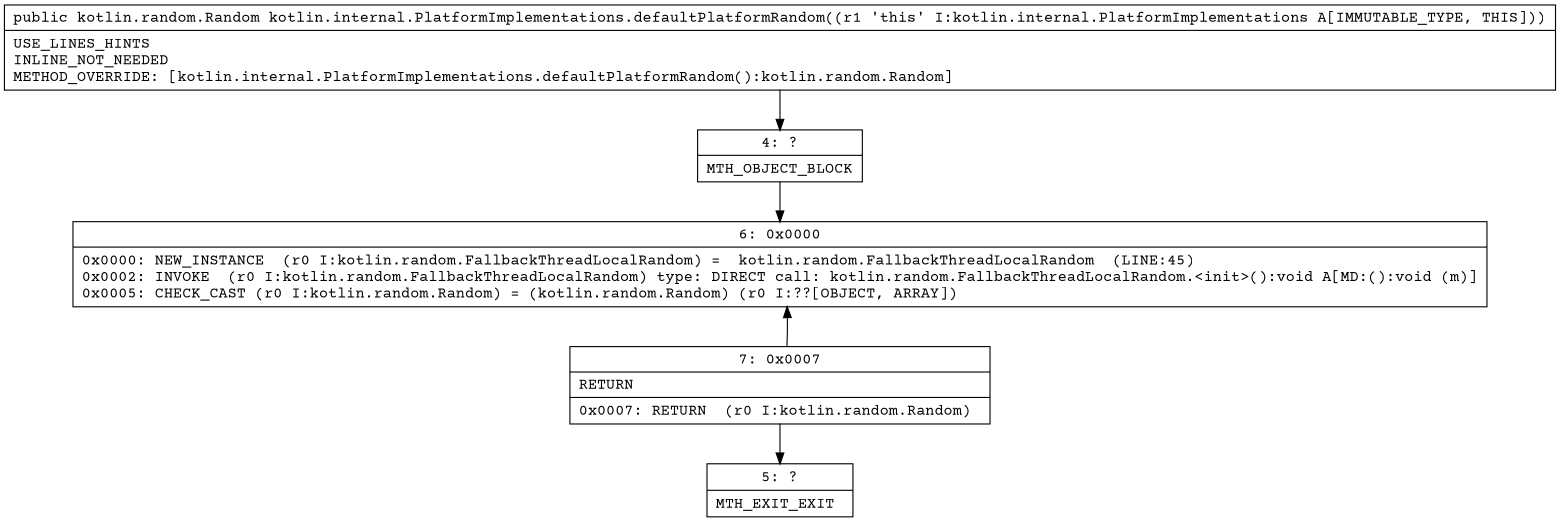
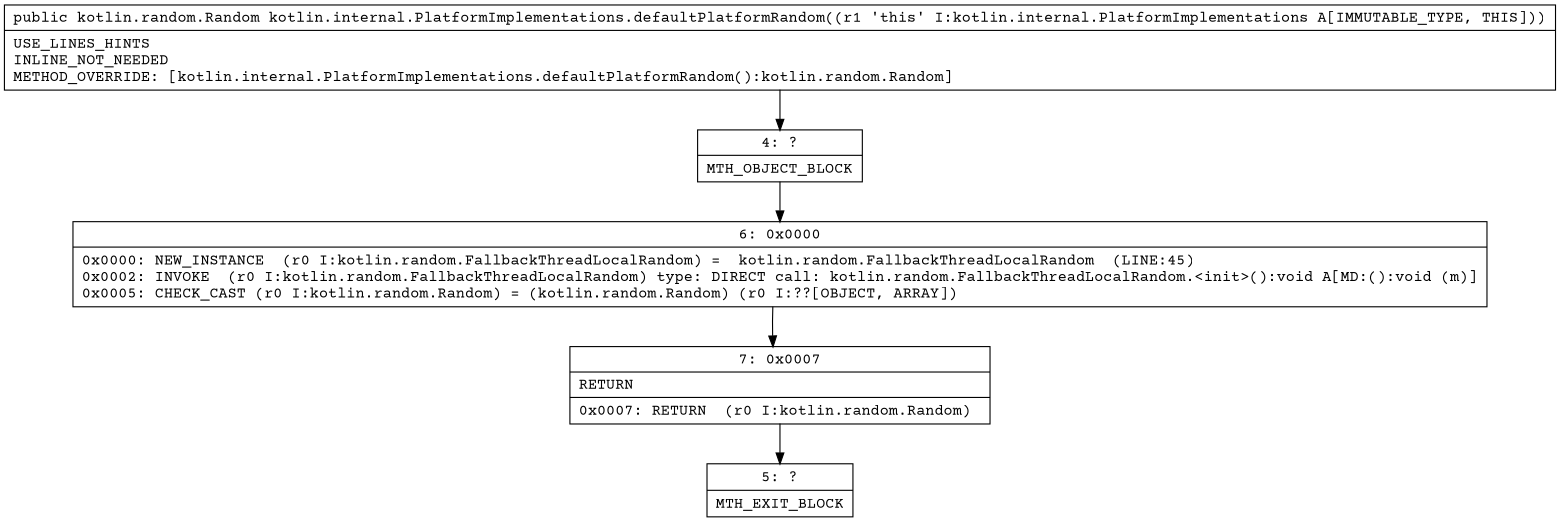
(787, 332) -> (773, 321)
(776, 503) -> (780, 503)
